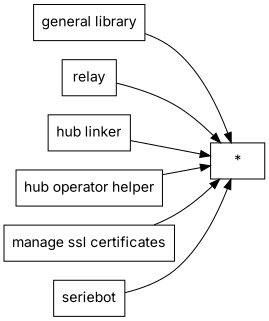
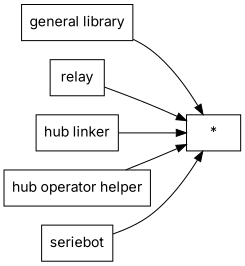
(89, 243) -> none
